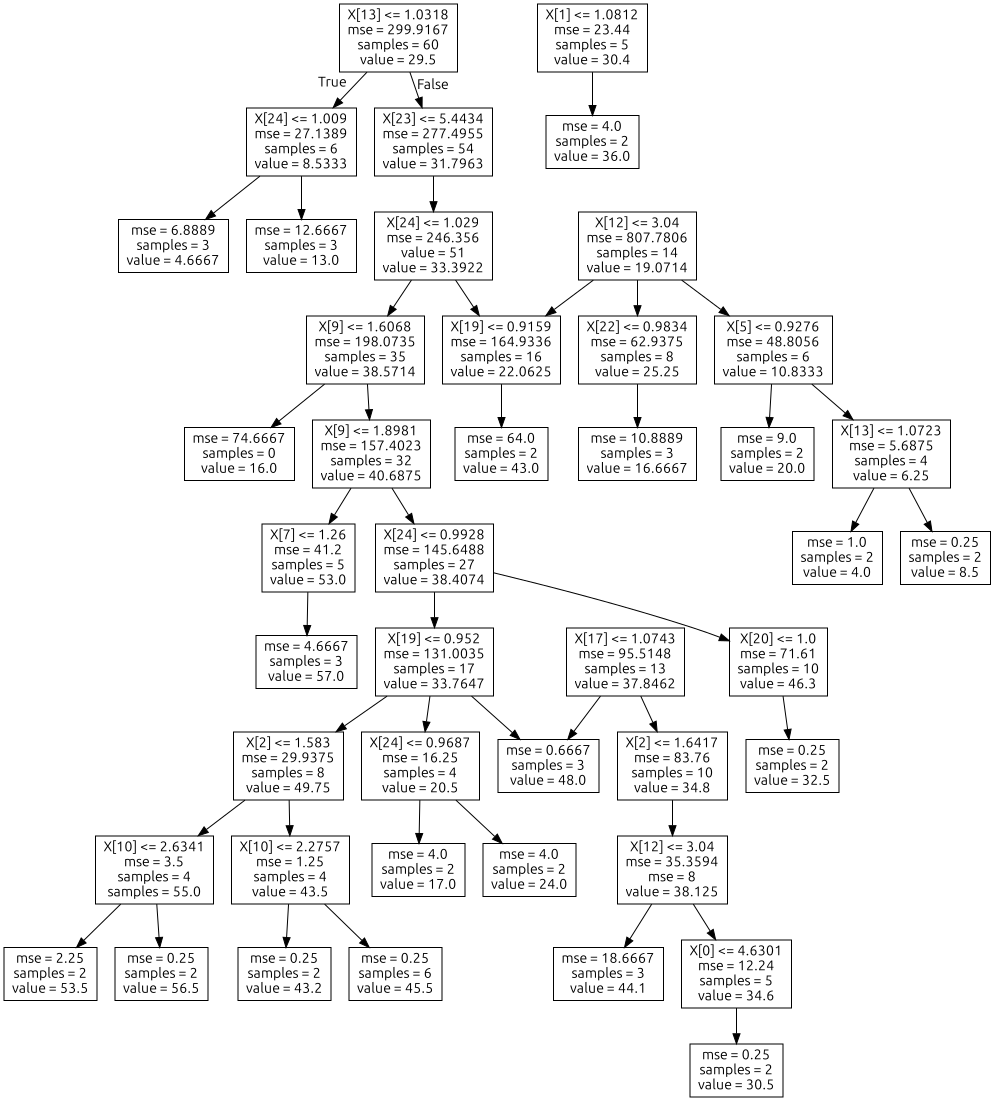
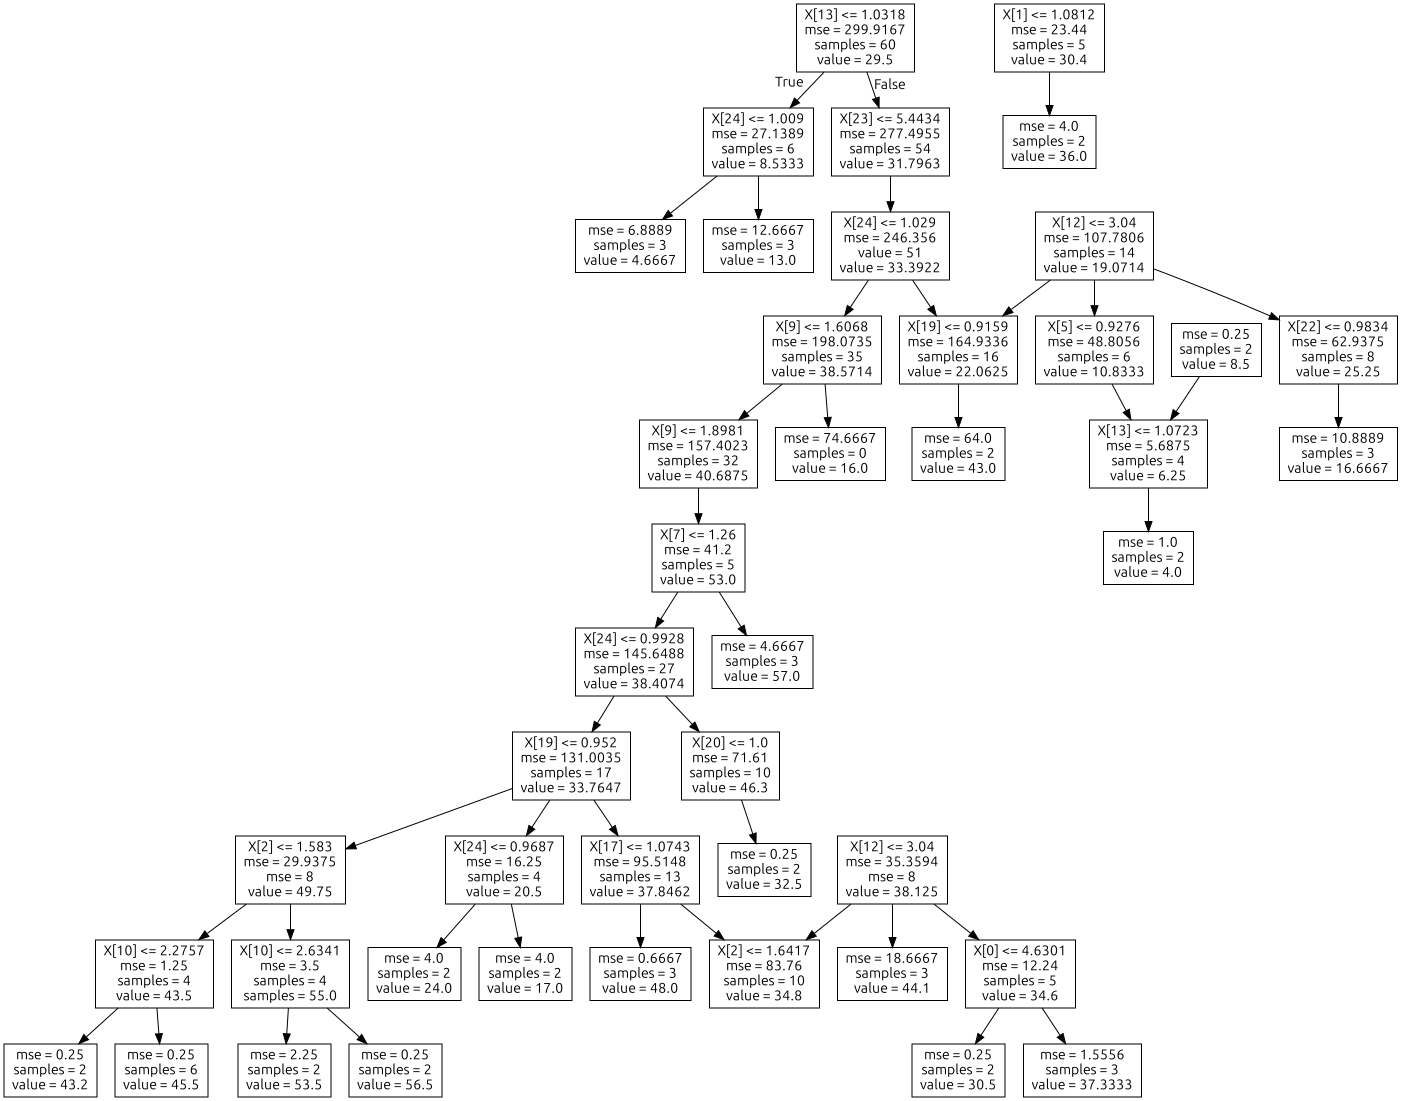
(638, 246) -> (1094, 246)
(768, 454) -> none
(400, 502) -> (669, 606)
(918, 505) -> (1188, 394)
(492, 714) -> (603, 814)
(288, 766) -> (290, 870)
(672, 813) -> (833, 919)
none -> (1082, 1070)
